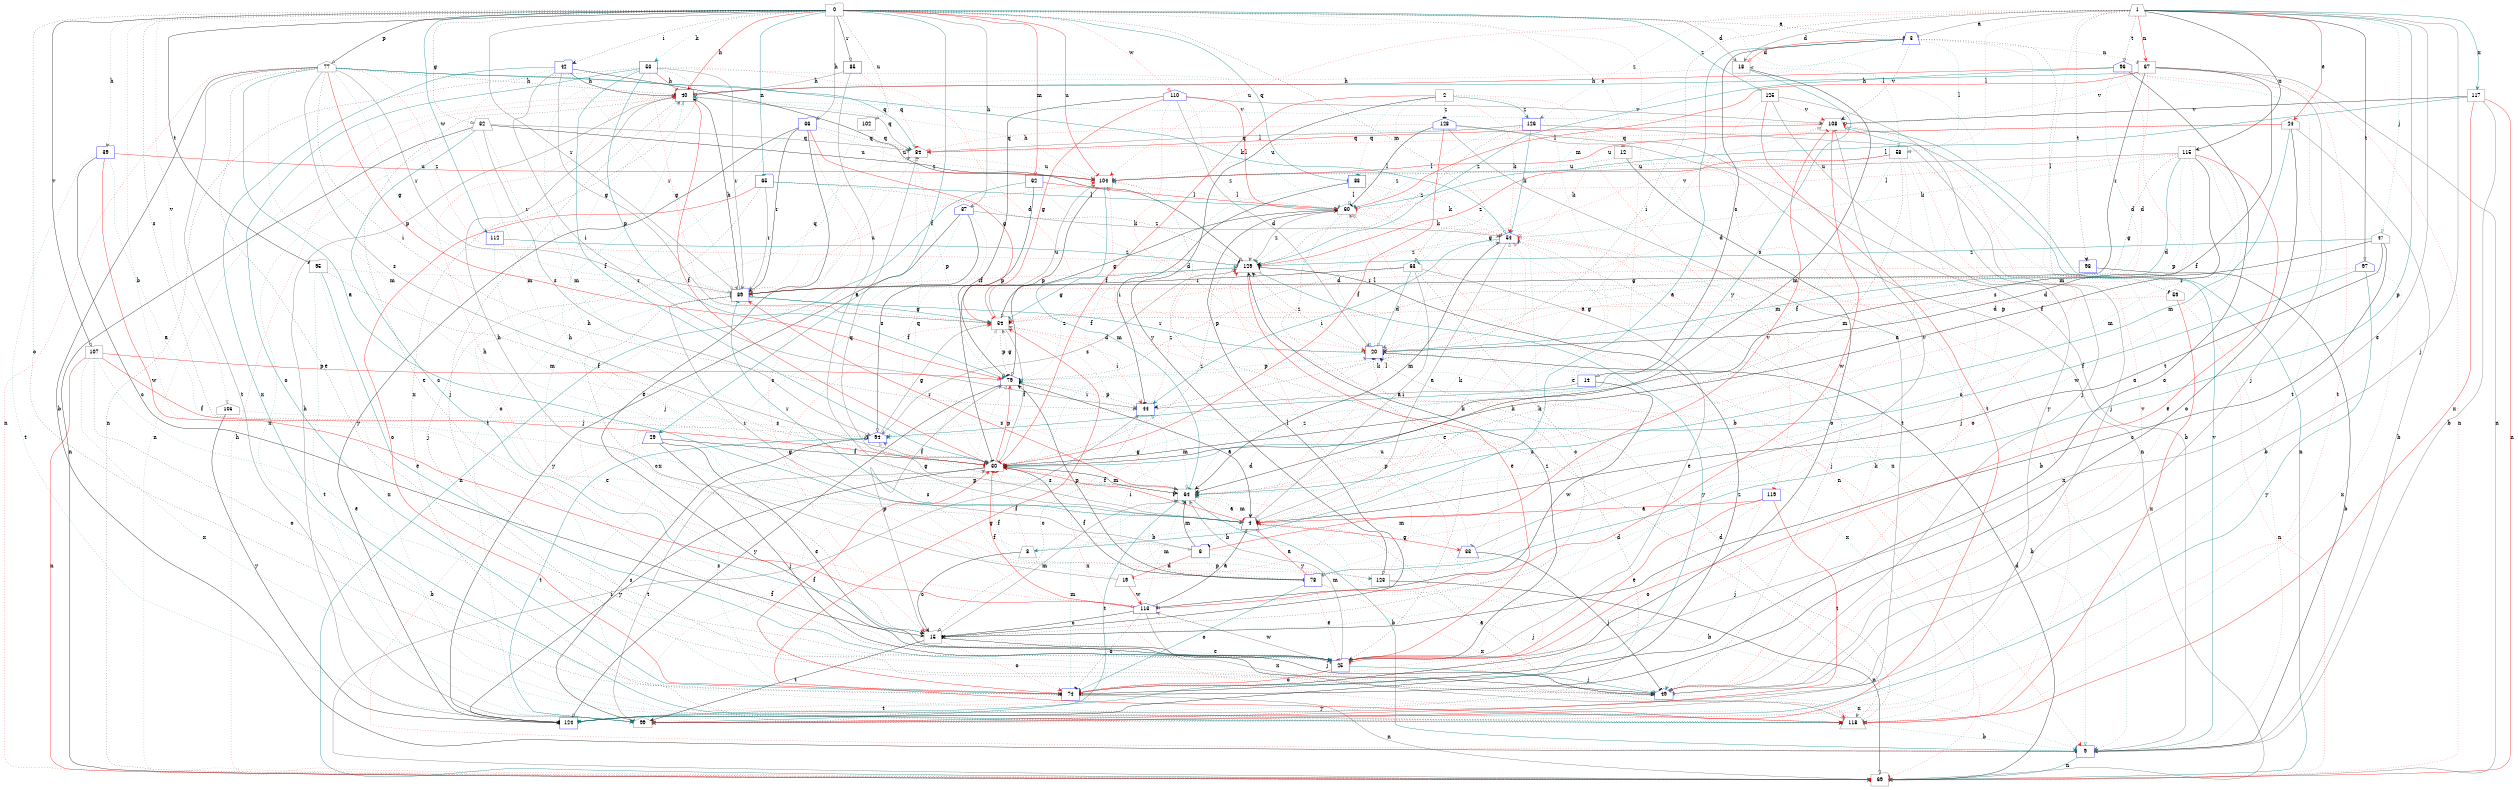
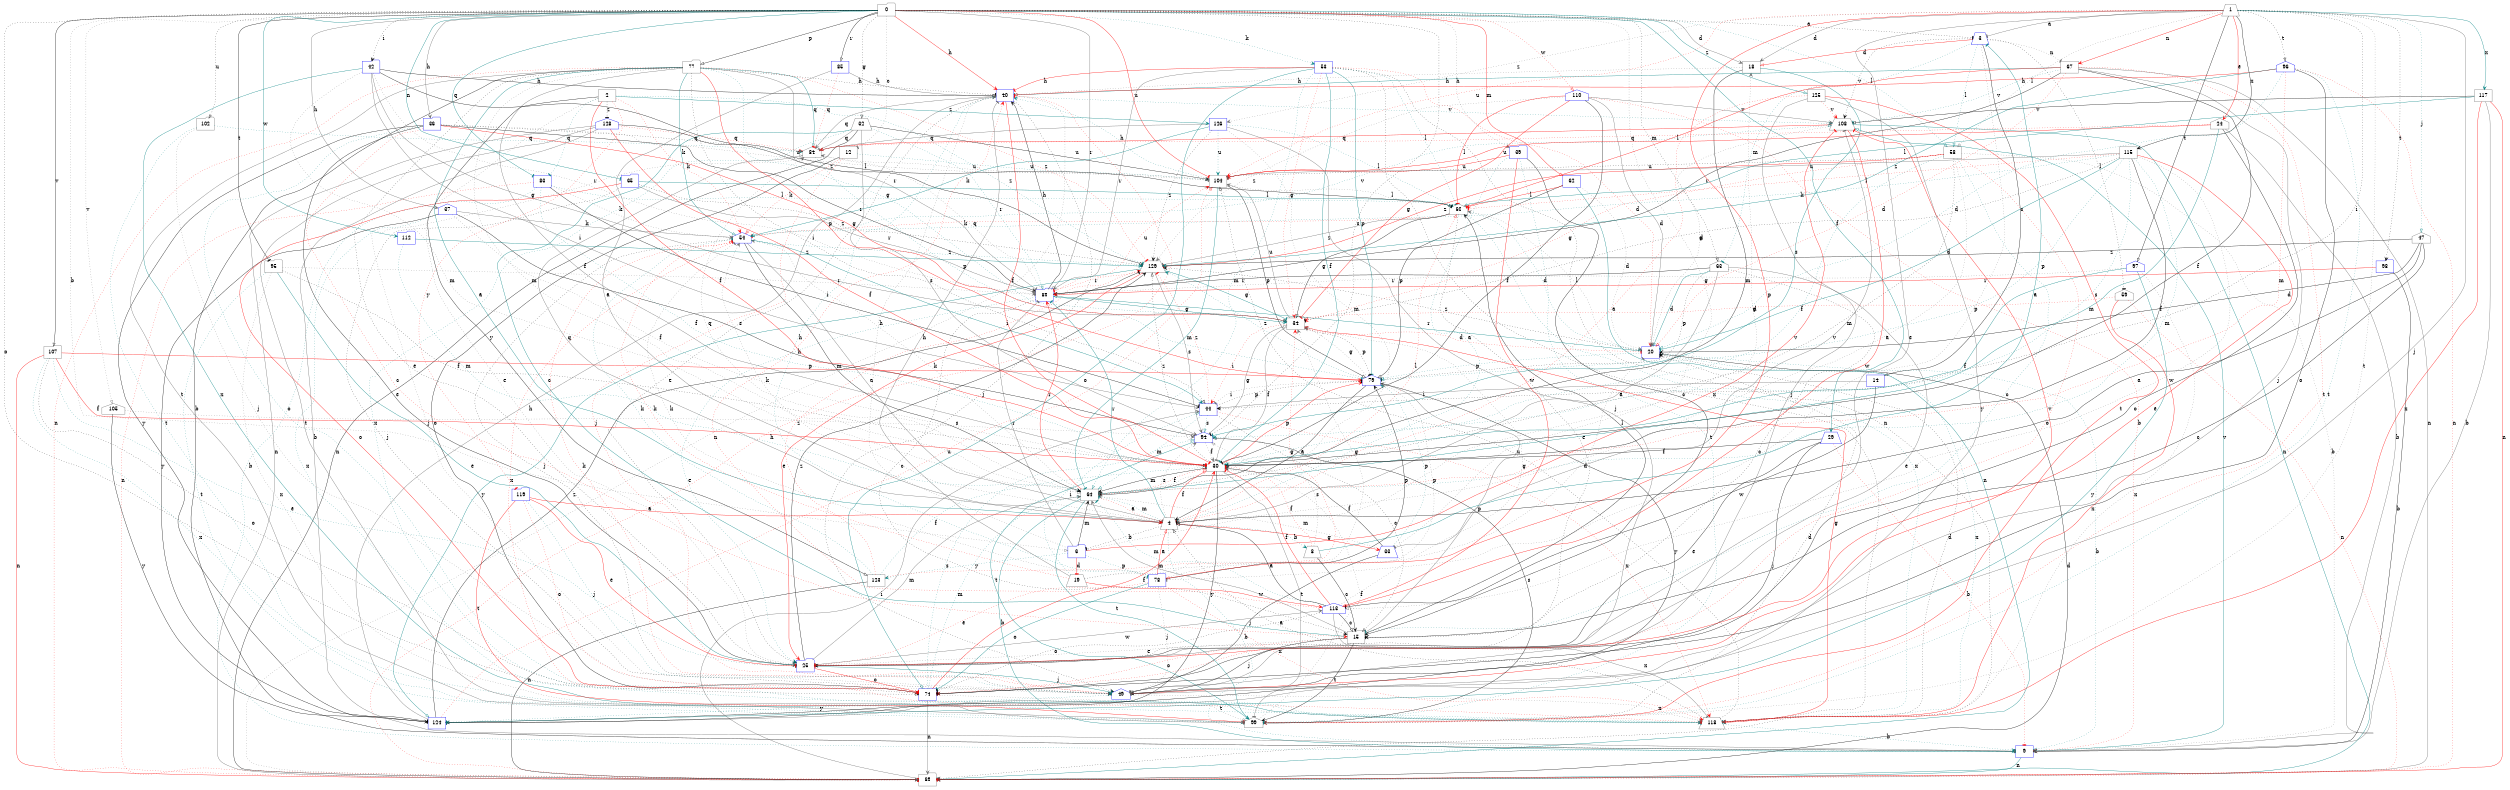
(327, 67) -> (692, 67)
(1789, 255) -> (1789, 257)
(395, 267) -> (585, 267)
(1382, 278) -> (1683, 284)
(939, 395) -> (798, 404)
(2129, 401) -> (1735, 210)
(1408, 449) -> (881, 457)
(2126, 467) -> (1805, 601)
(1772, 495) -> (521, 495)
(1250, 523) -> (1169, 523)
(1113, 558) -> (1312, 482)
